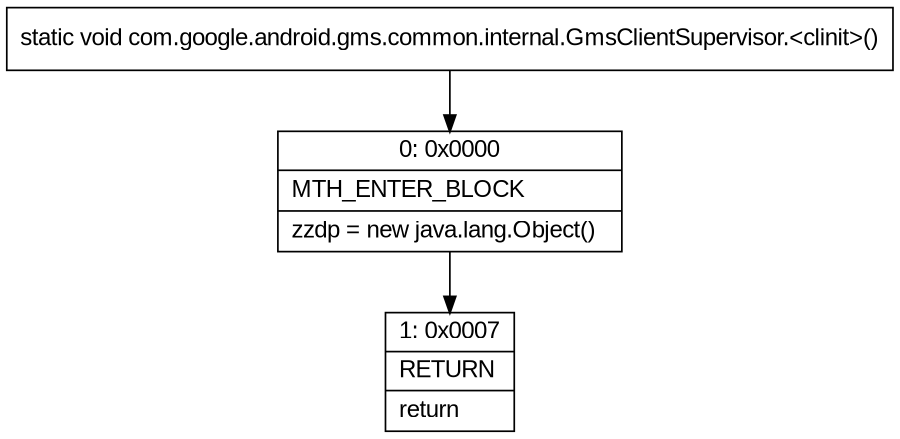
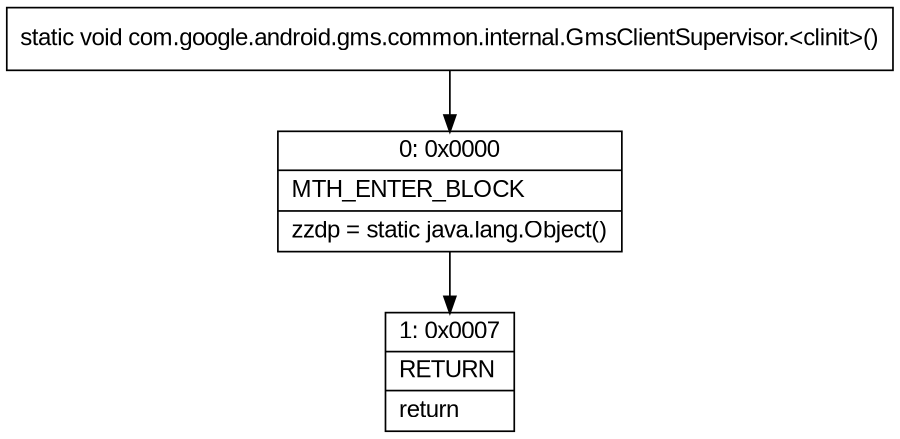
(444, 230) -> (450, 230)
